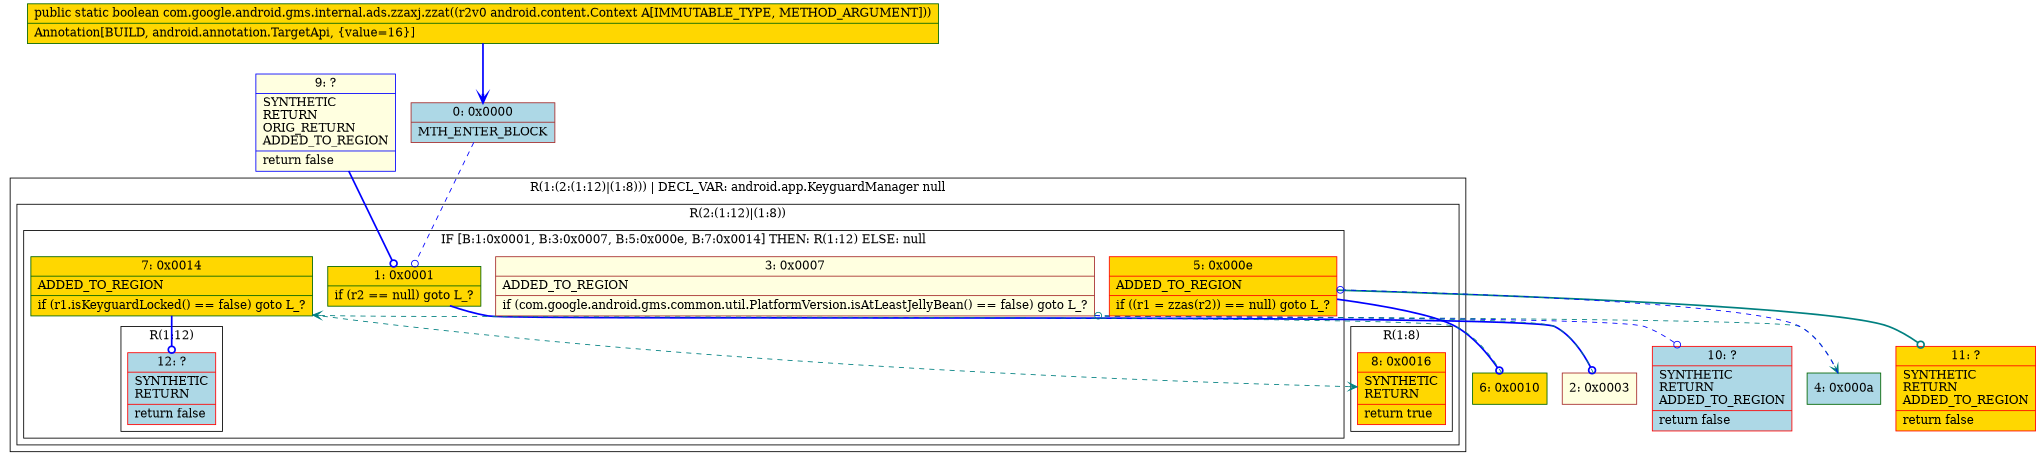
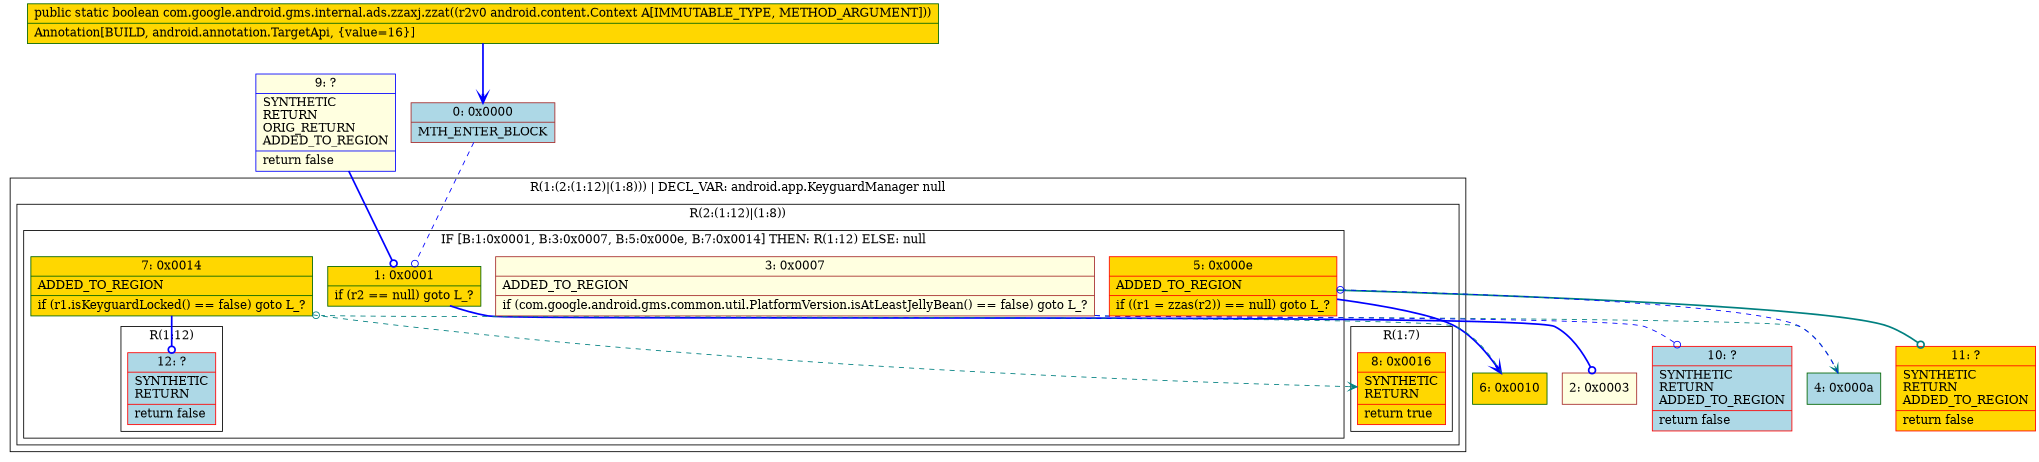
(1413, 312) -> (1413, 312)
(922, 317) -> (922, 317)
(1359, 318) -> none
(1402, 336) -> (1402, 336)
